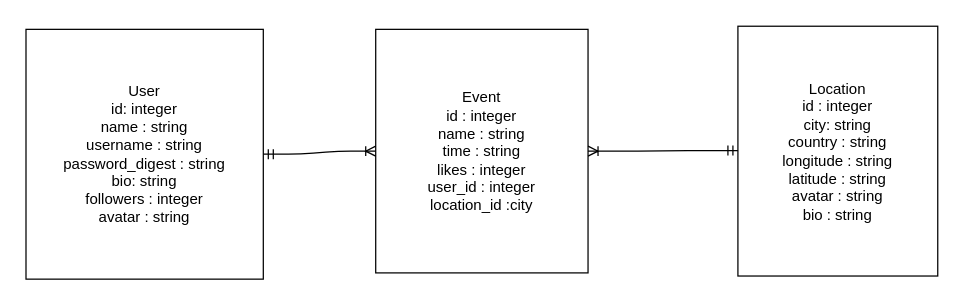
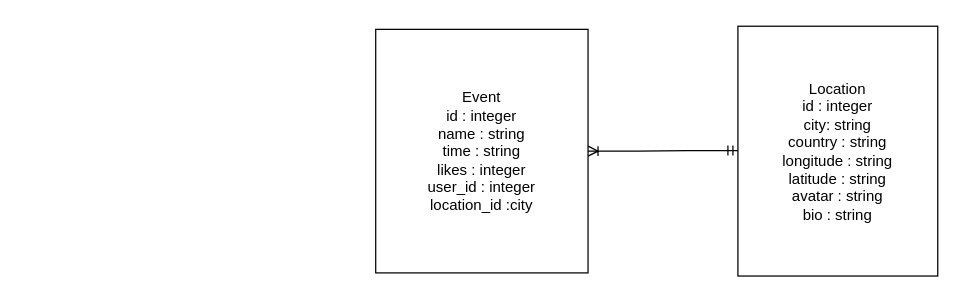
(319, 153) -> none
(144, 154) -> none
